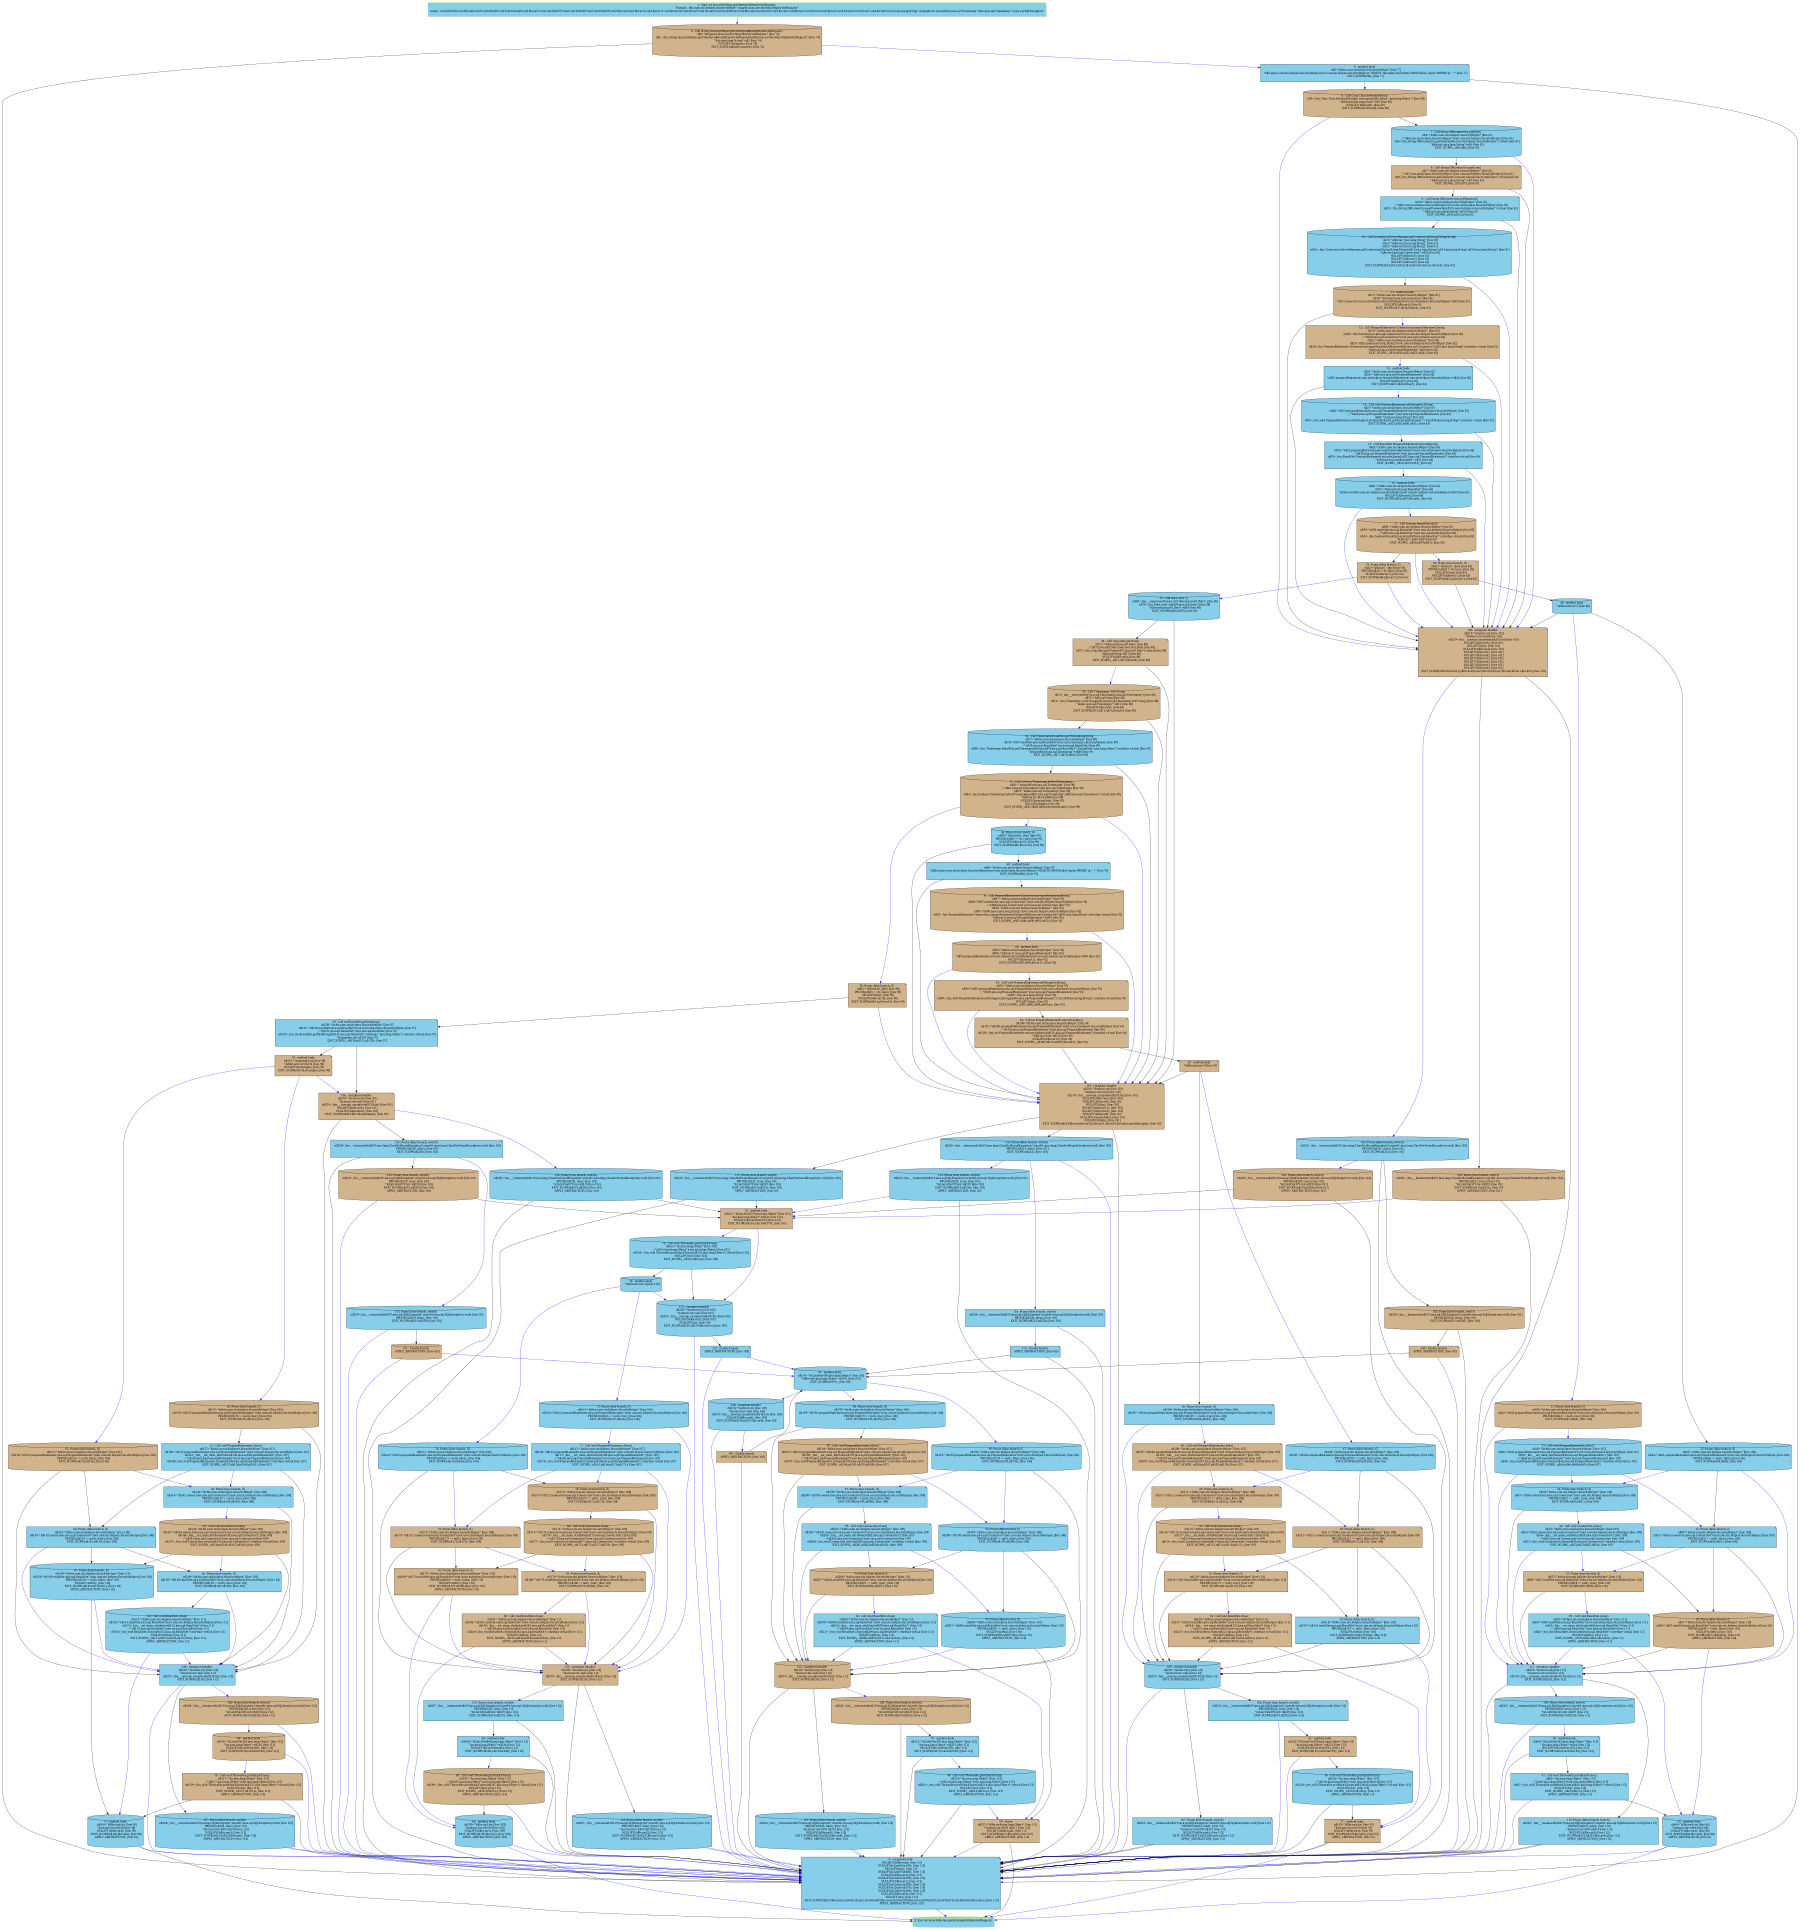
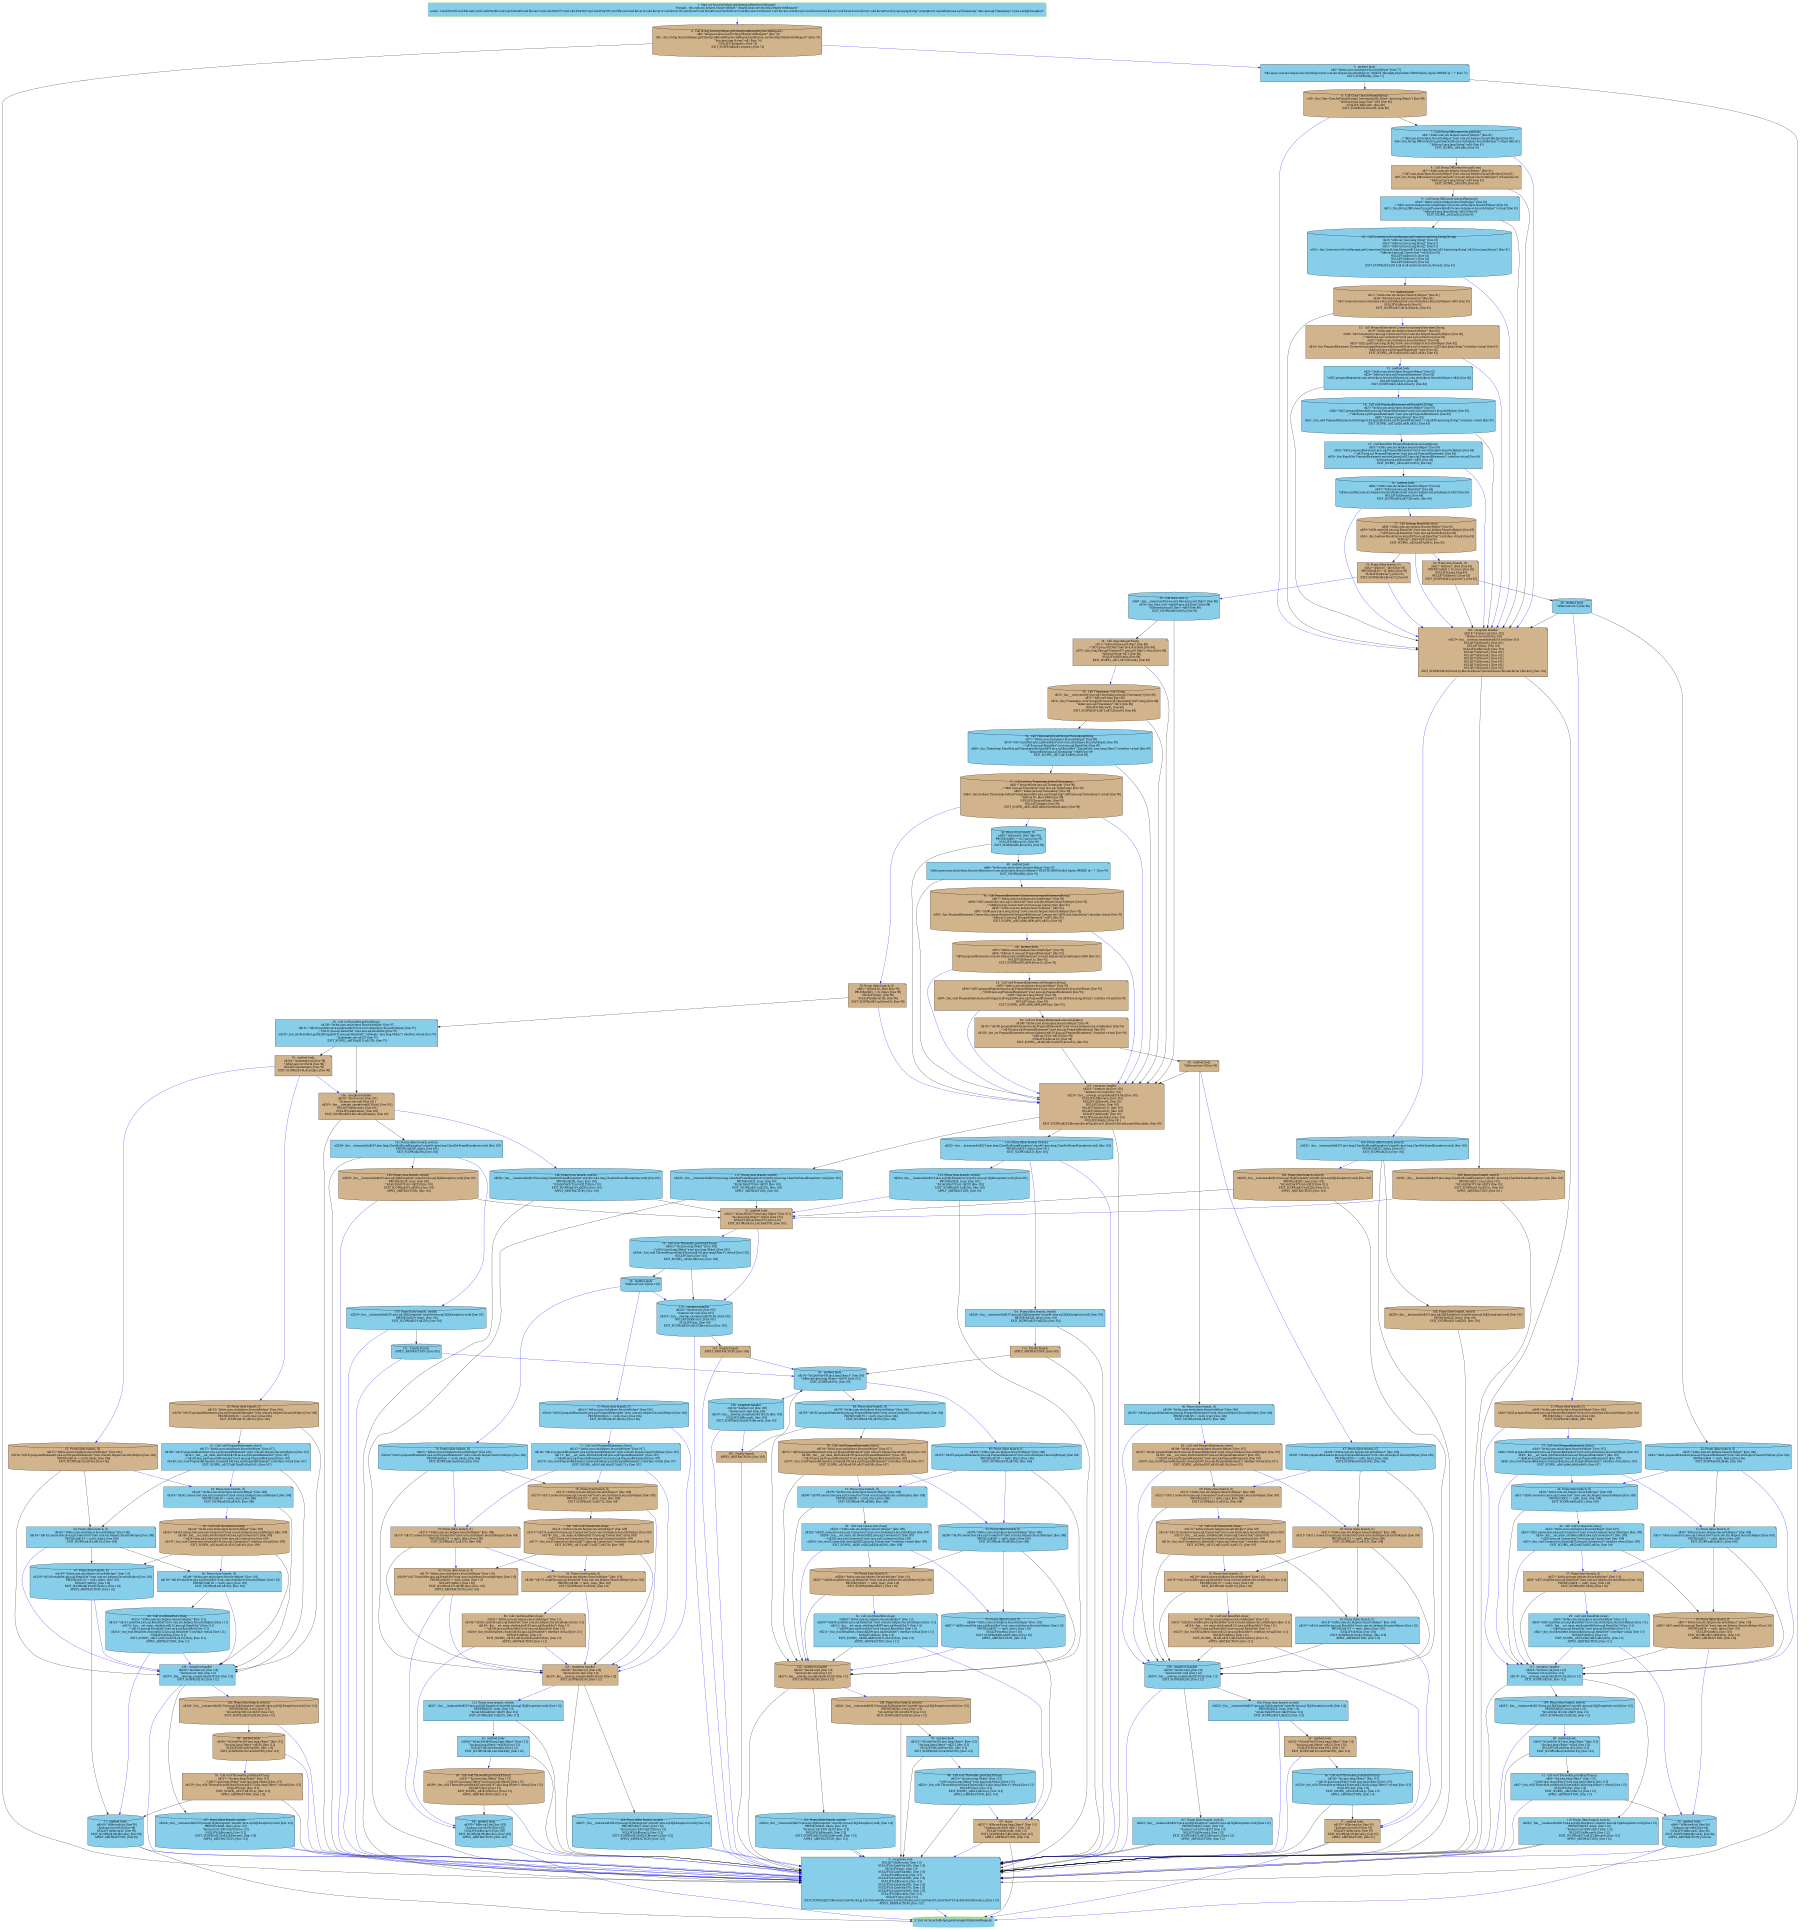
(416, 1352) -> (416, 1352)
(726, 1352) -> (726, 1352)
(1035, 1352) -> (1035, 1352)
(1434, 1352) -> none
